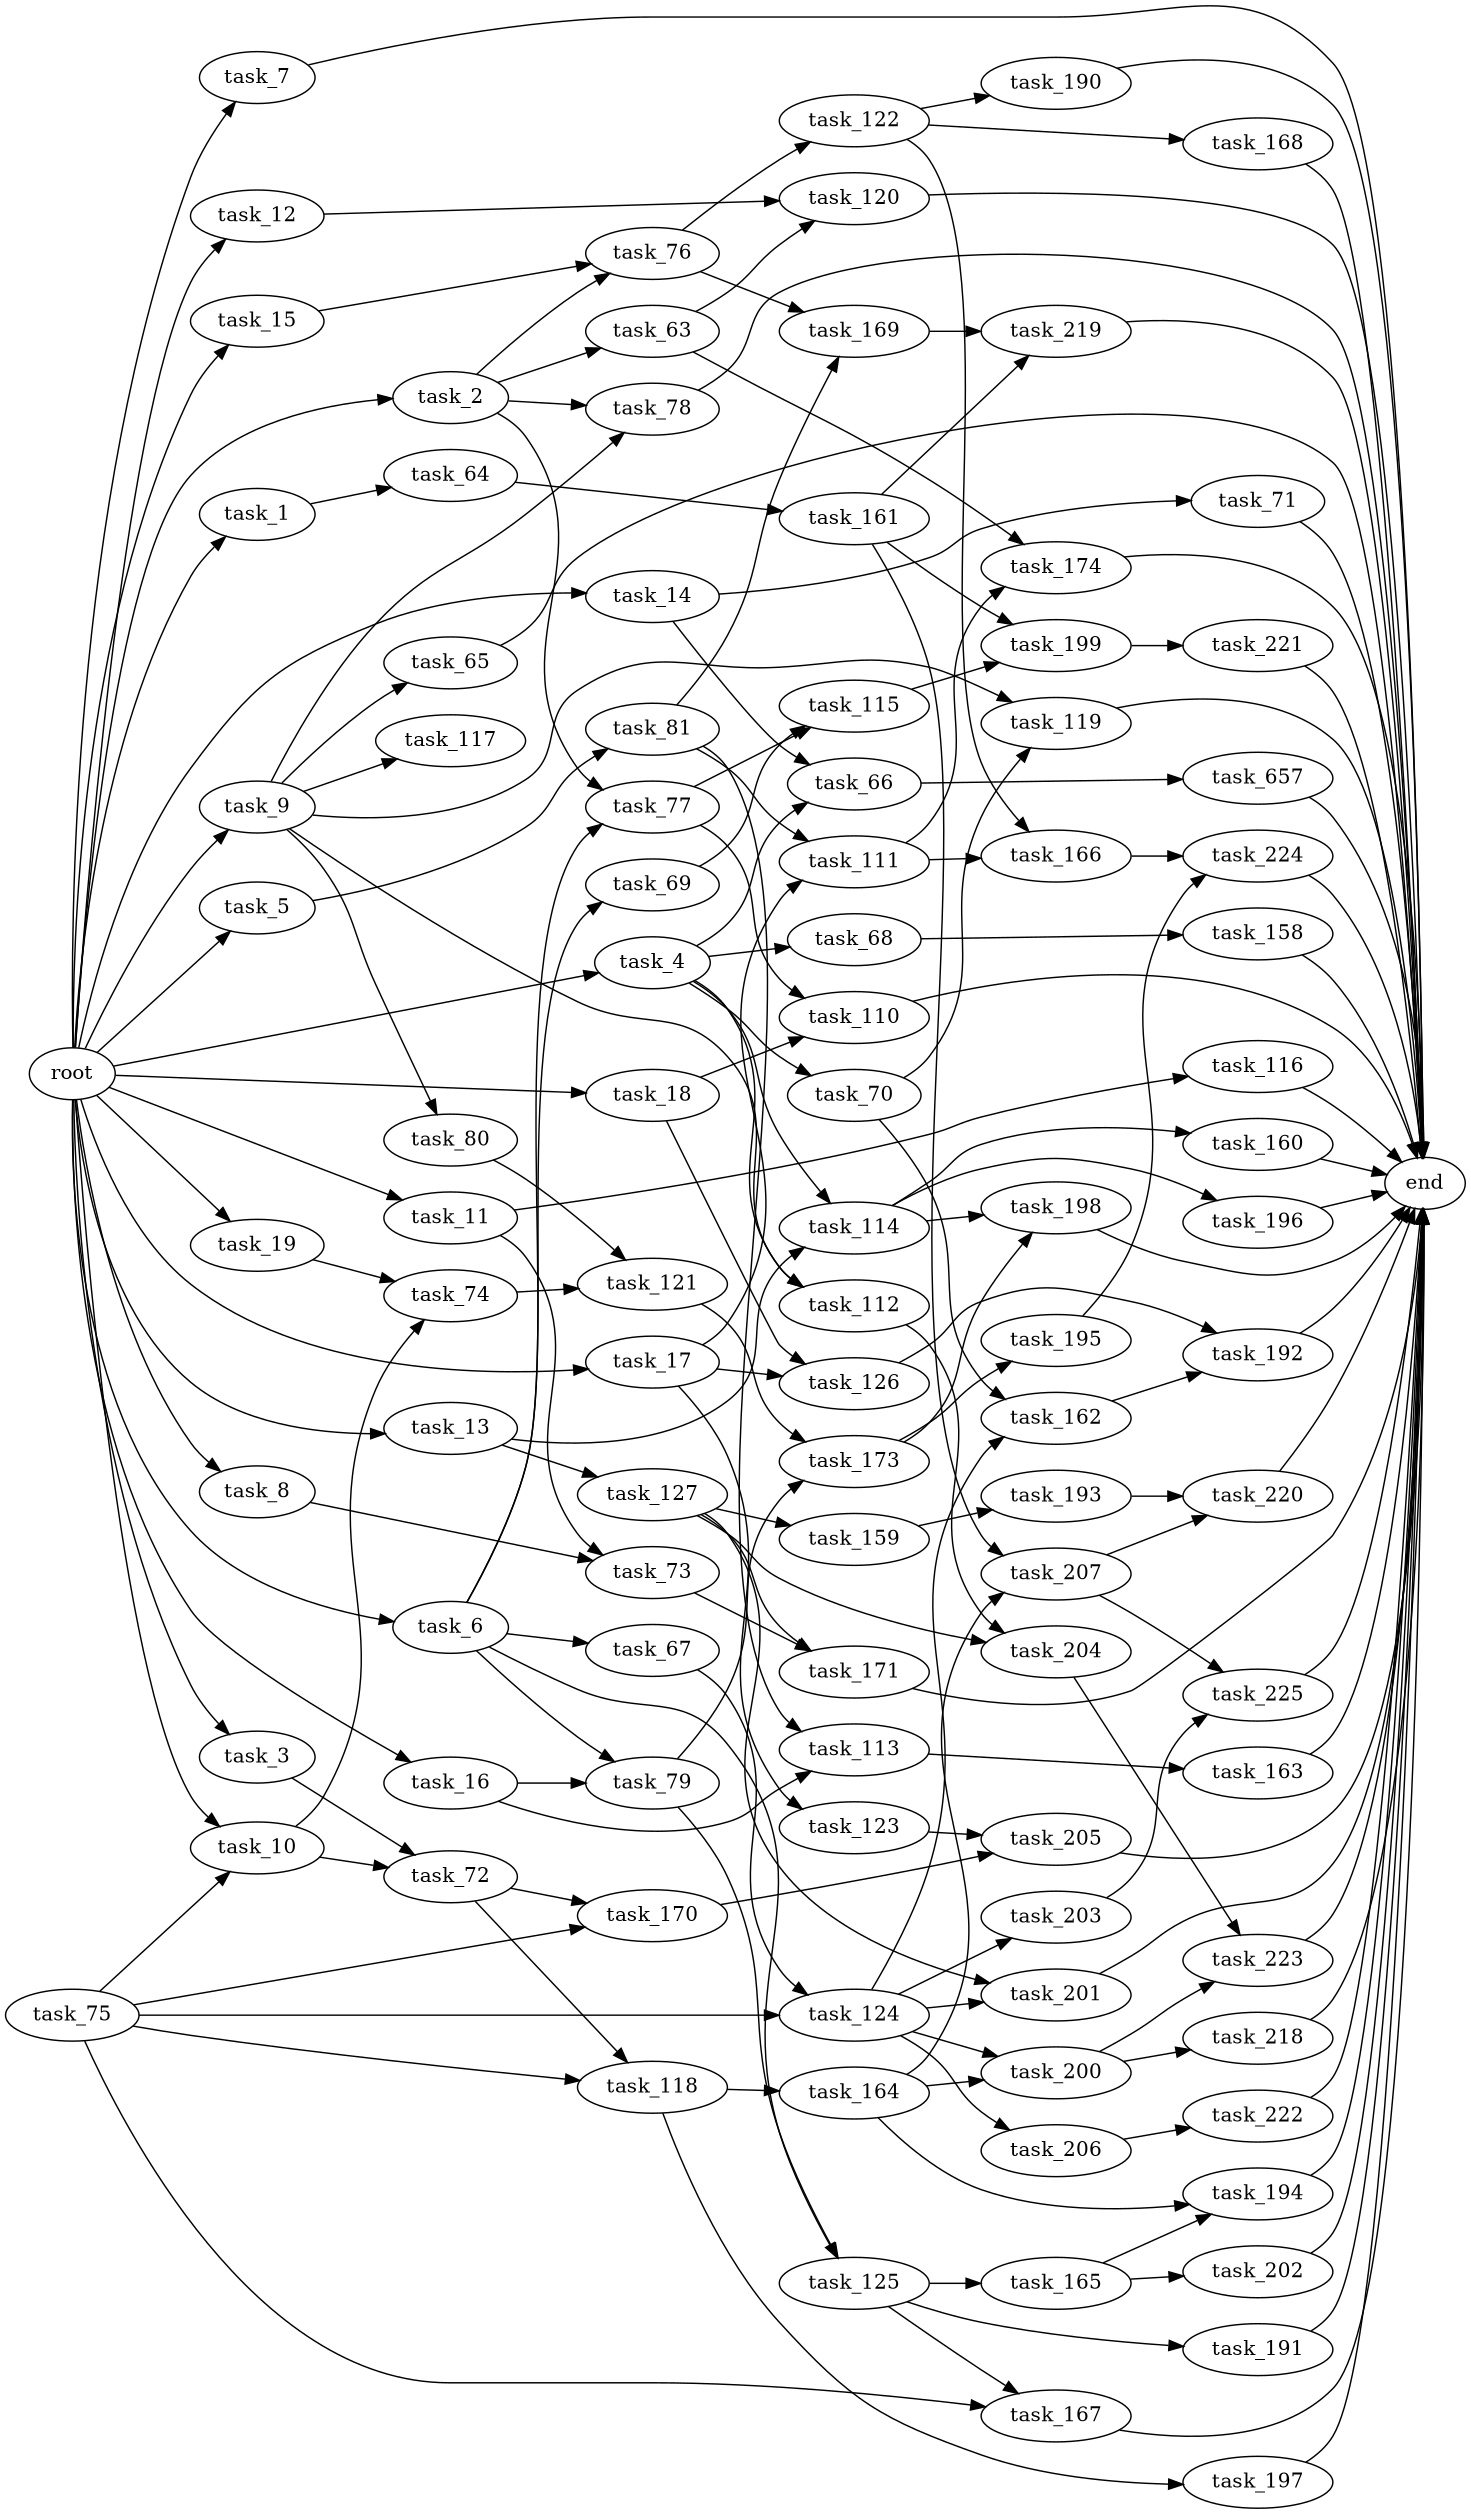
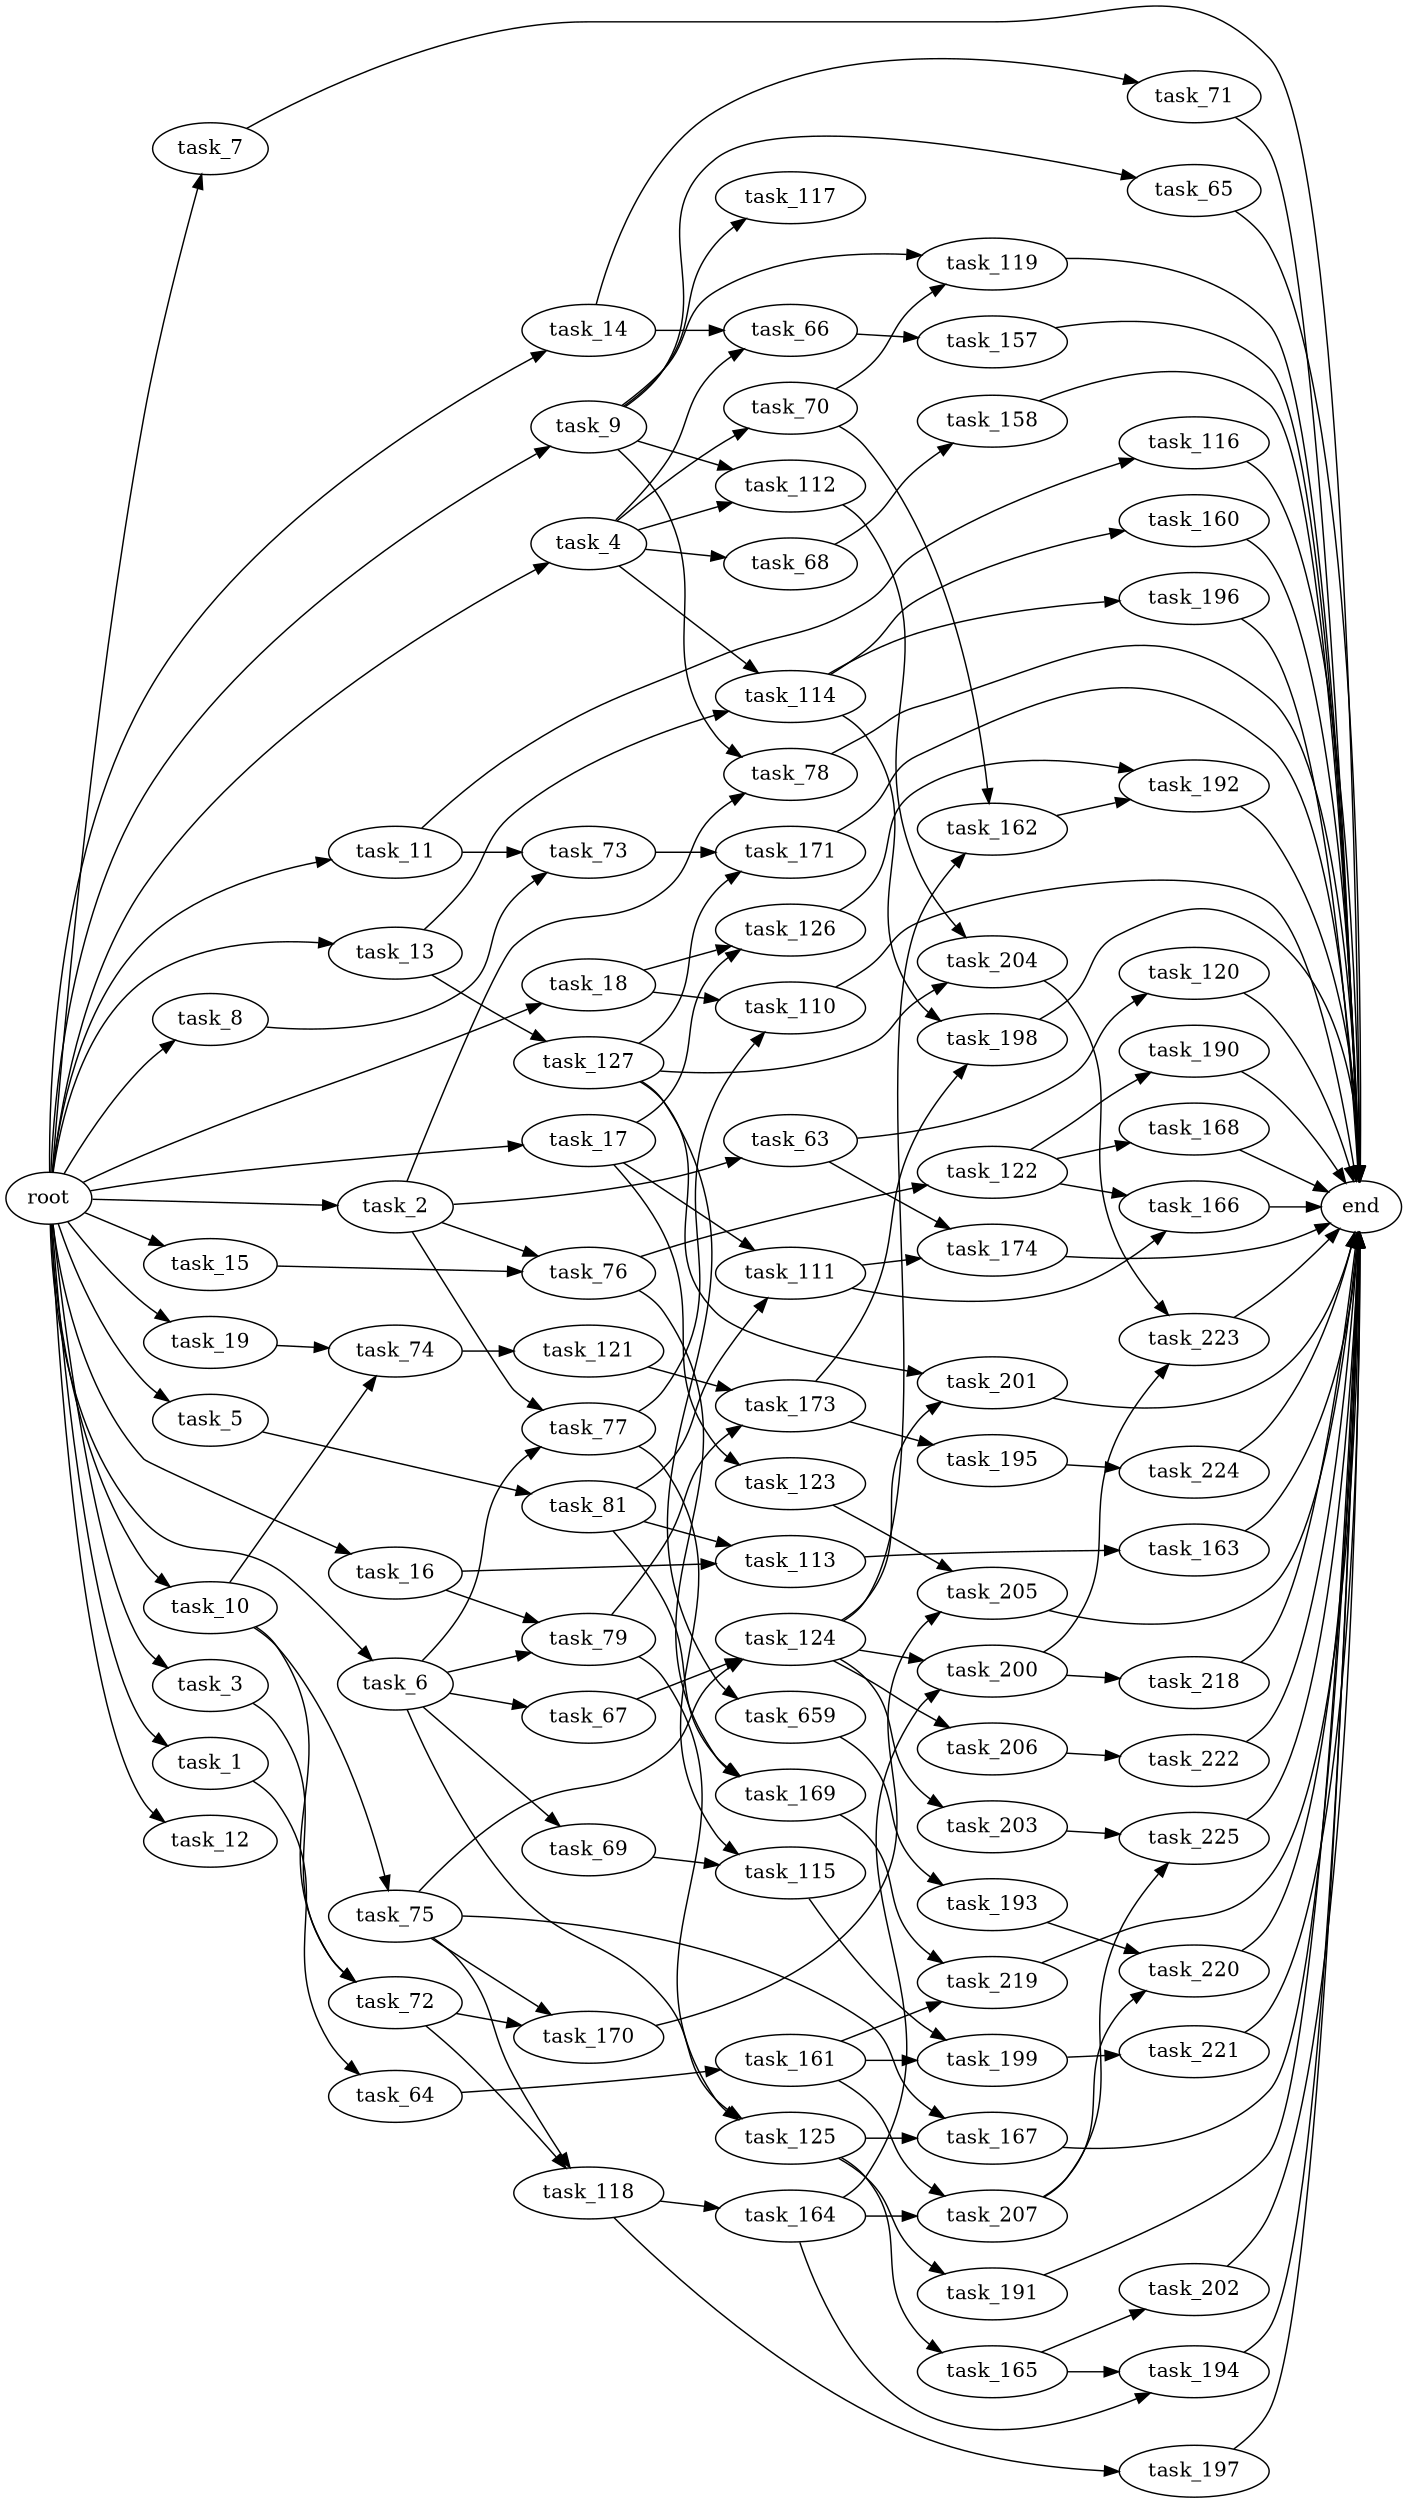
(544, 208) -> none
(1258, 778) -> (992, 342)
(1150, 856) -> (1288, 1207)
(451, 1140) -> none
(854, 1539) -> (791, 1717)
(159, 1936) -> (337, 1742)
